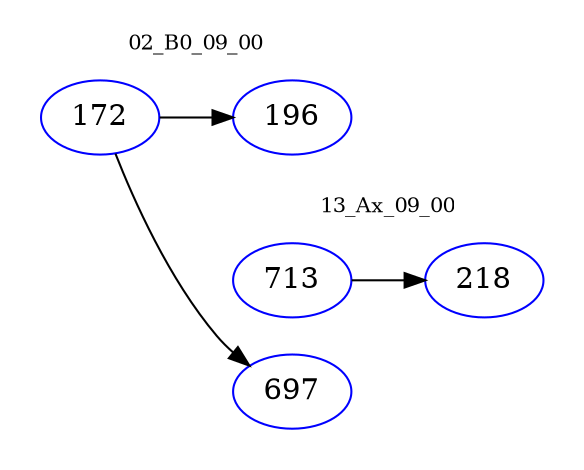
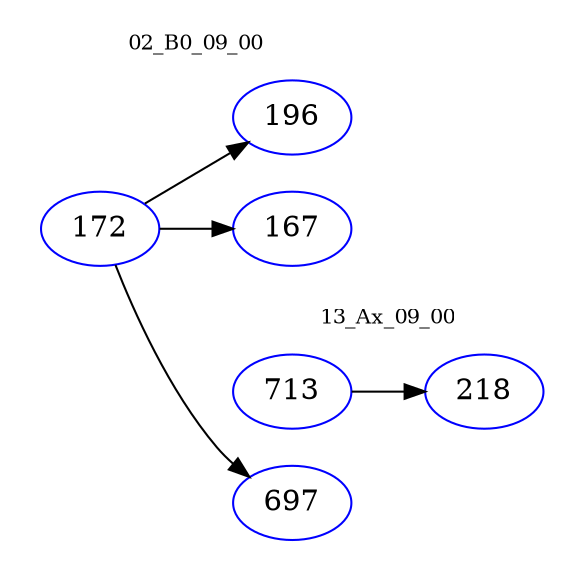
none -> (292, 229)
